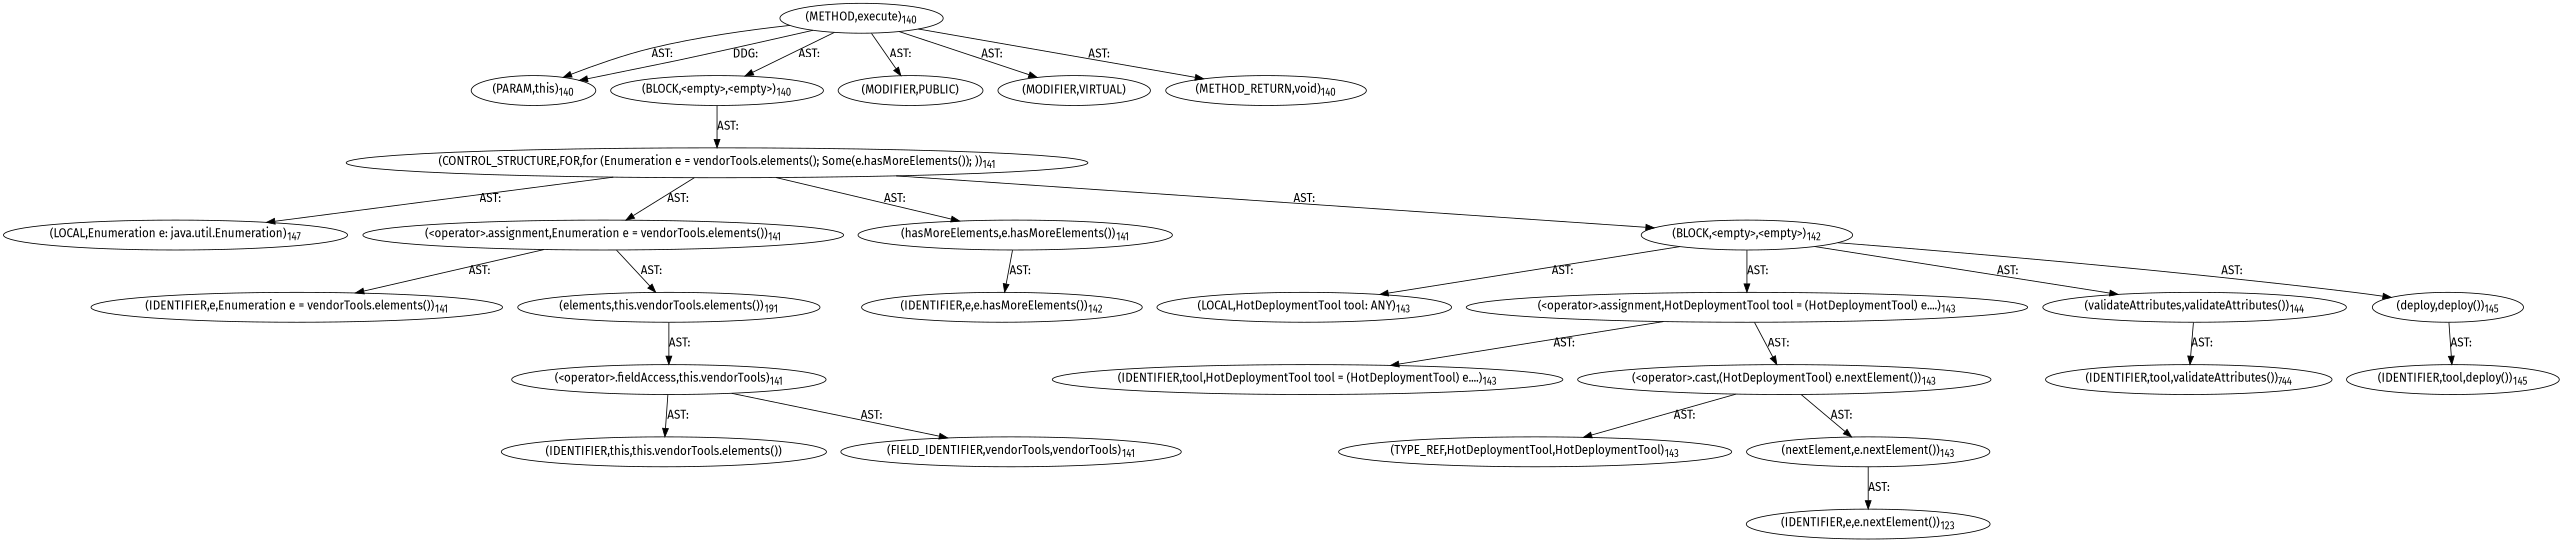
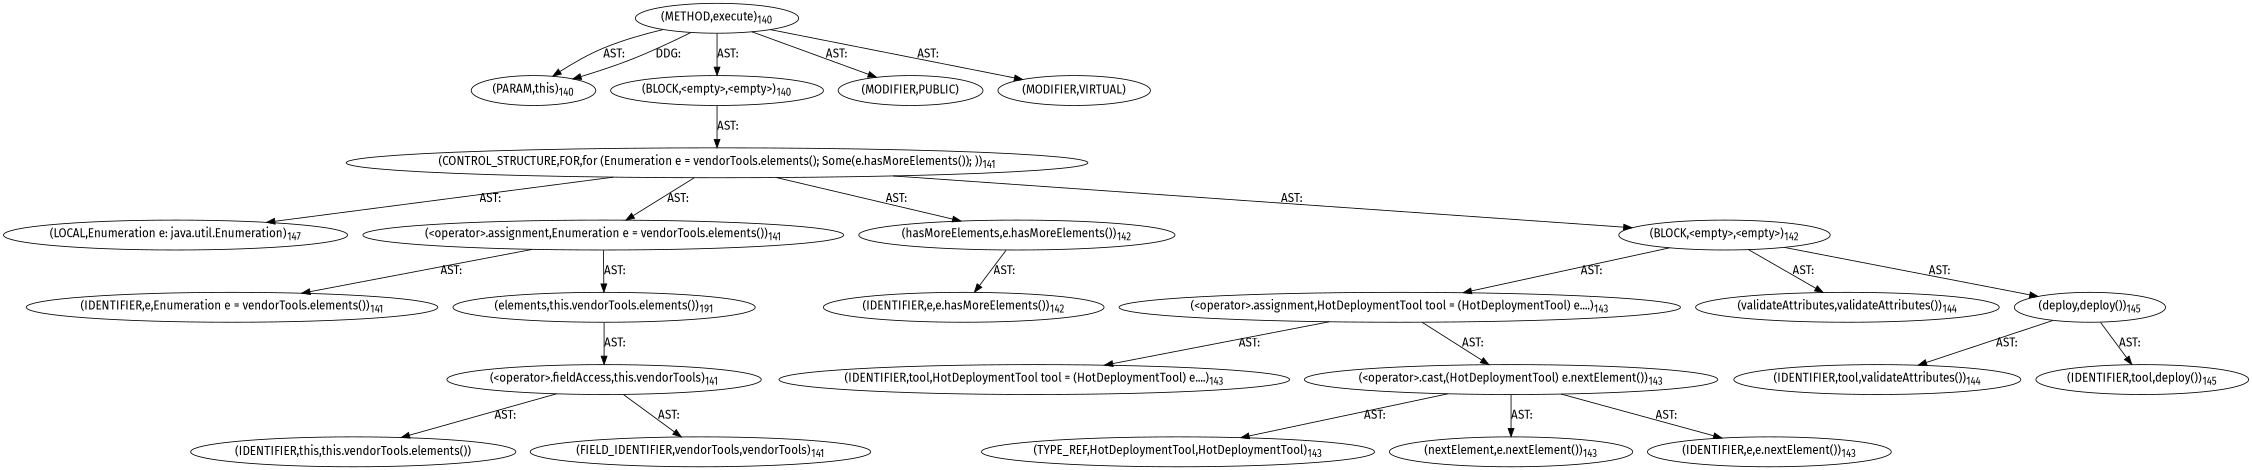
(1266, 91) -> none
(1123, 234) -> (1124, 234)
(1304, 307) -> none
(2192, 339) -> (1990, 341)
(2285, 378) -> (1974, 378)
(1868, 484) -> (1637, 415)
(1948, 523) -> (1849, 451)
